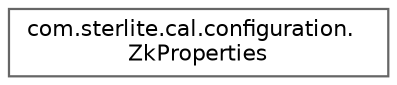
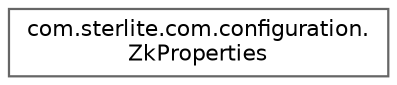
(199, 43) -> (199, 43)
